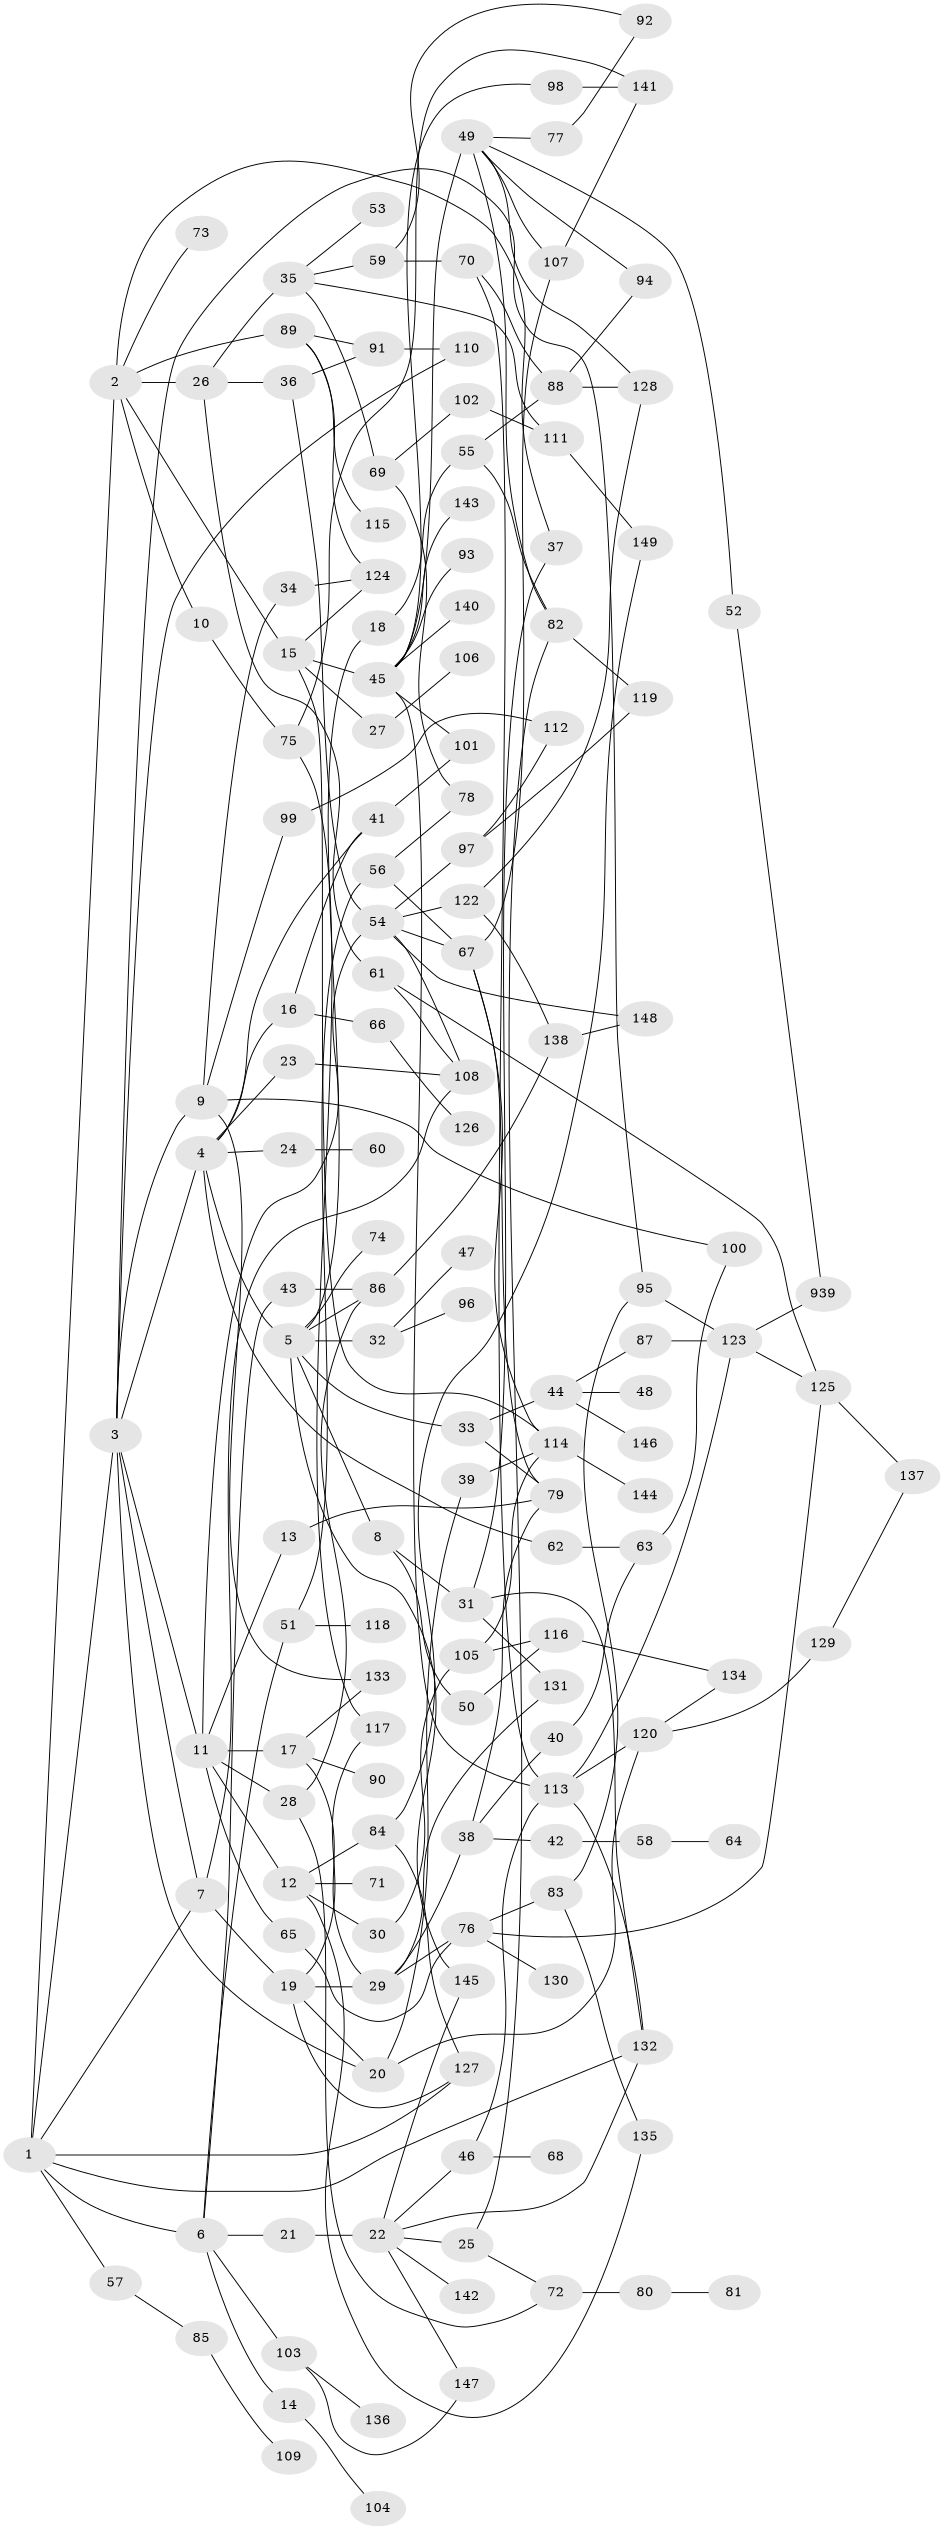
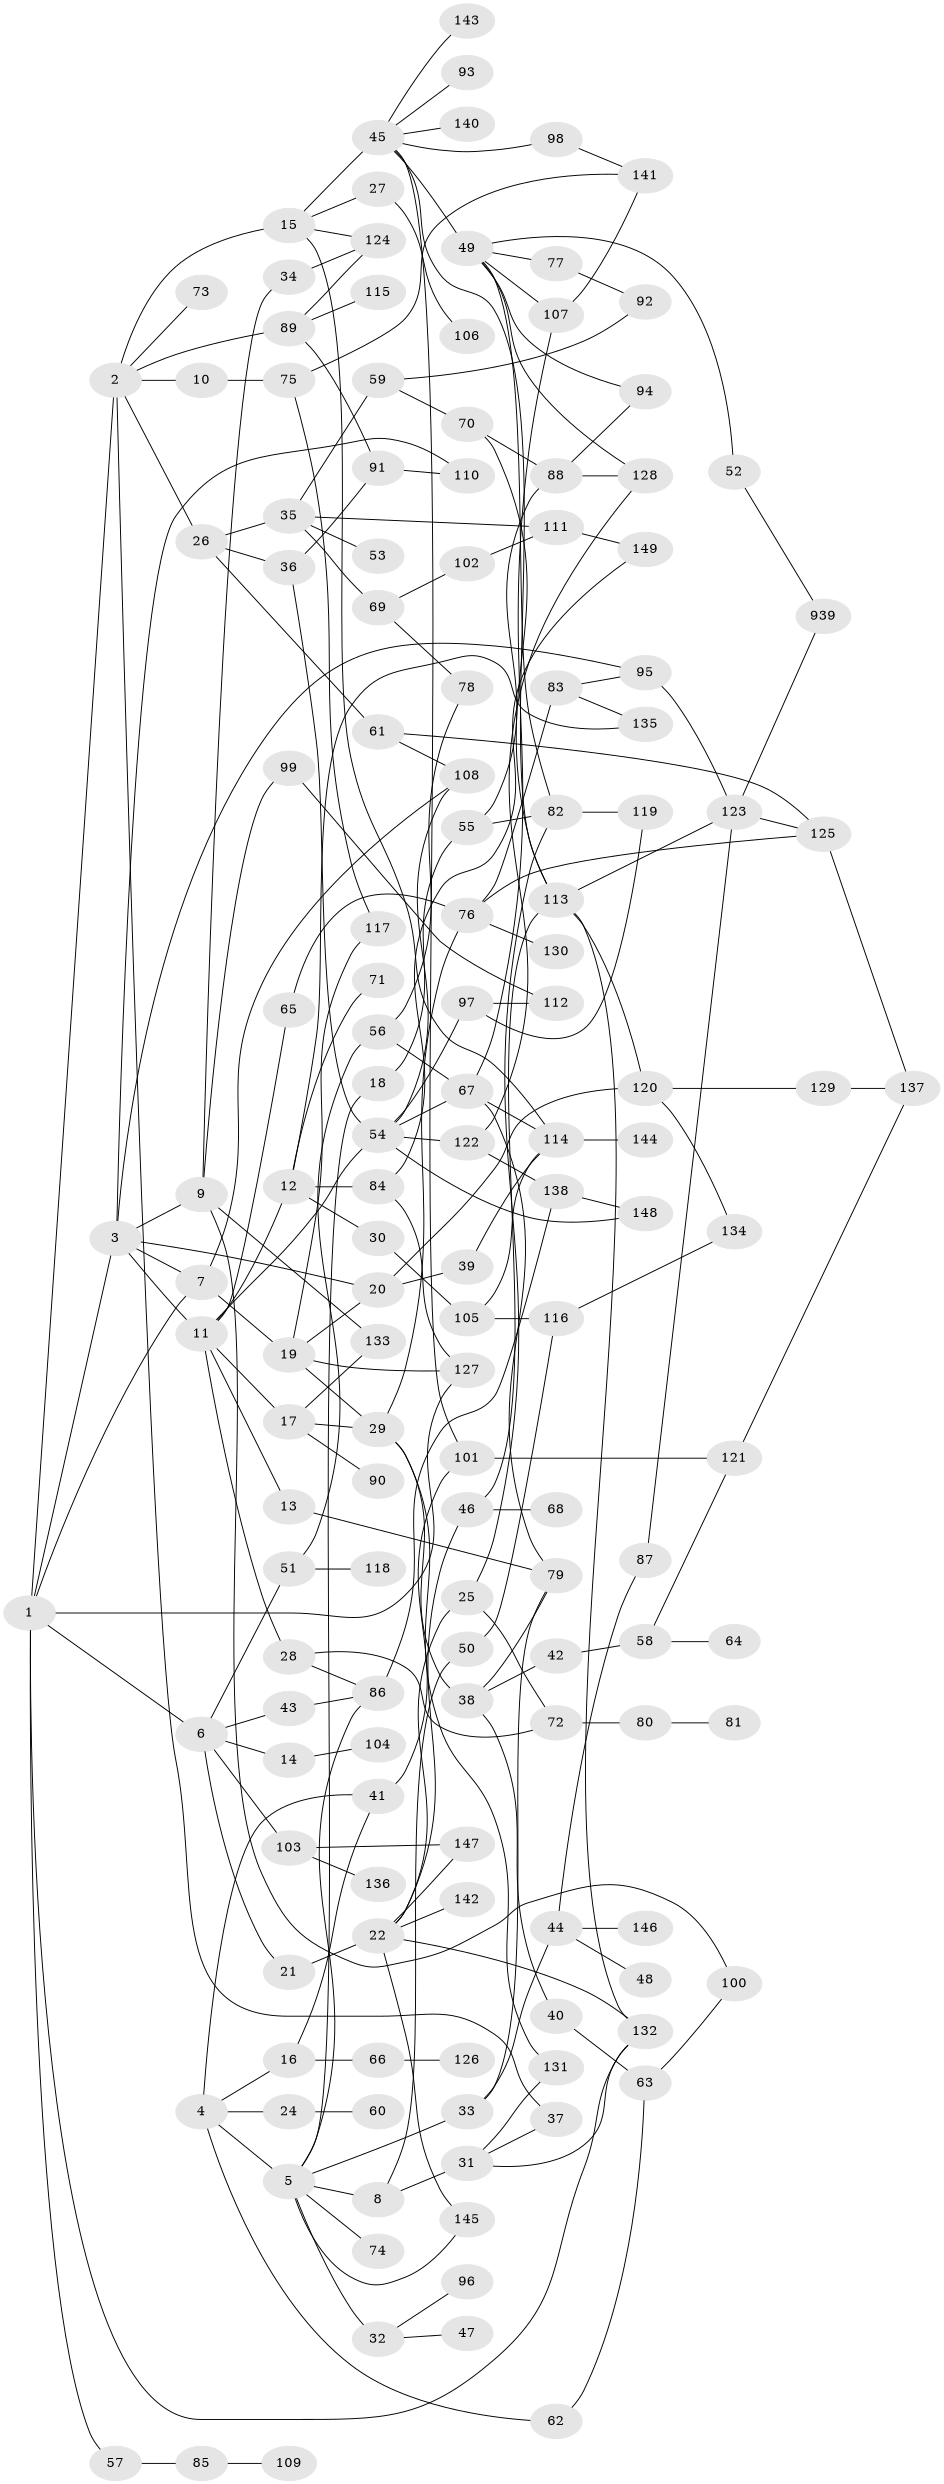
(289, 1062) -> none
(159, 1295) -> none
none -> (734, 1458)
